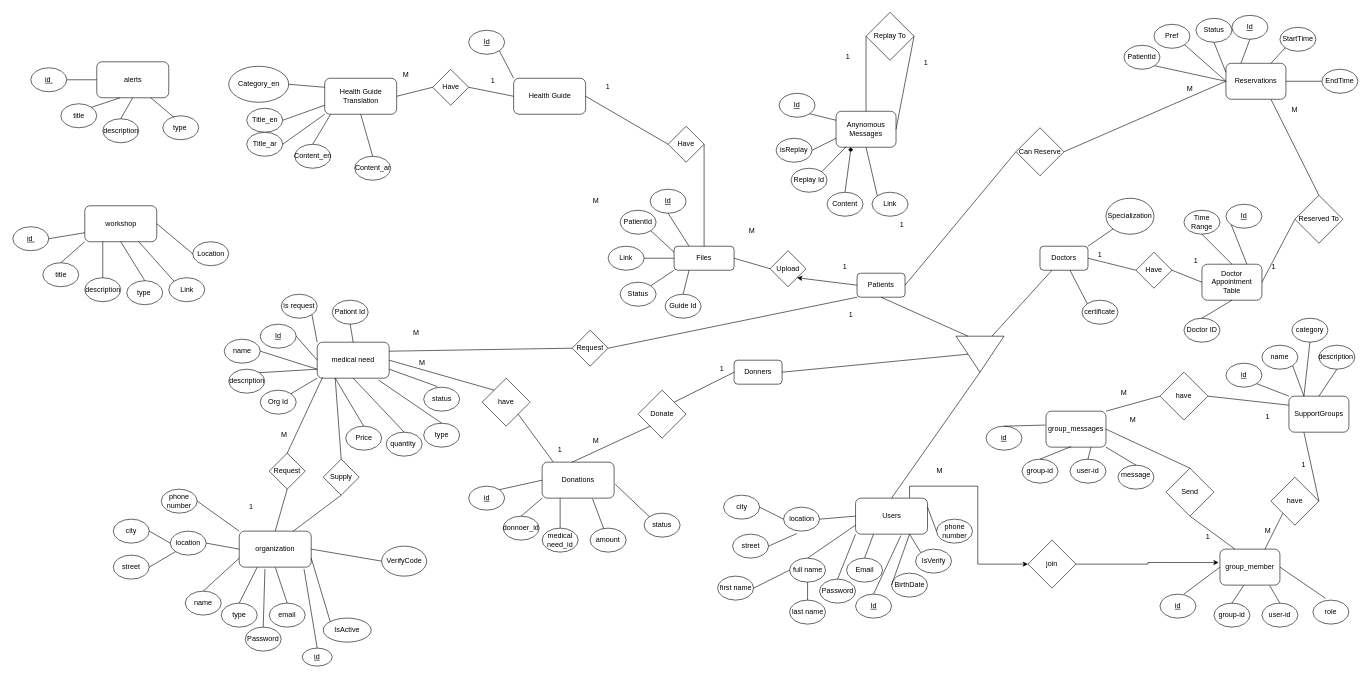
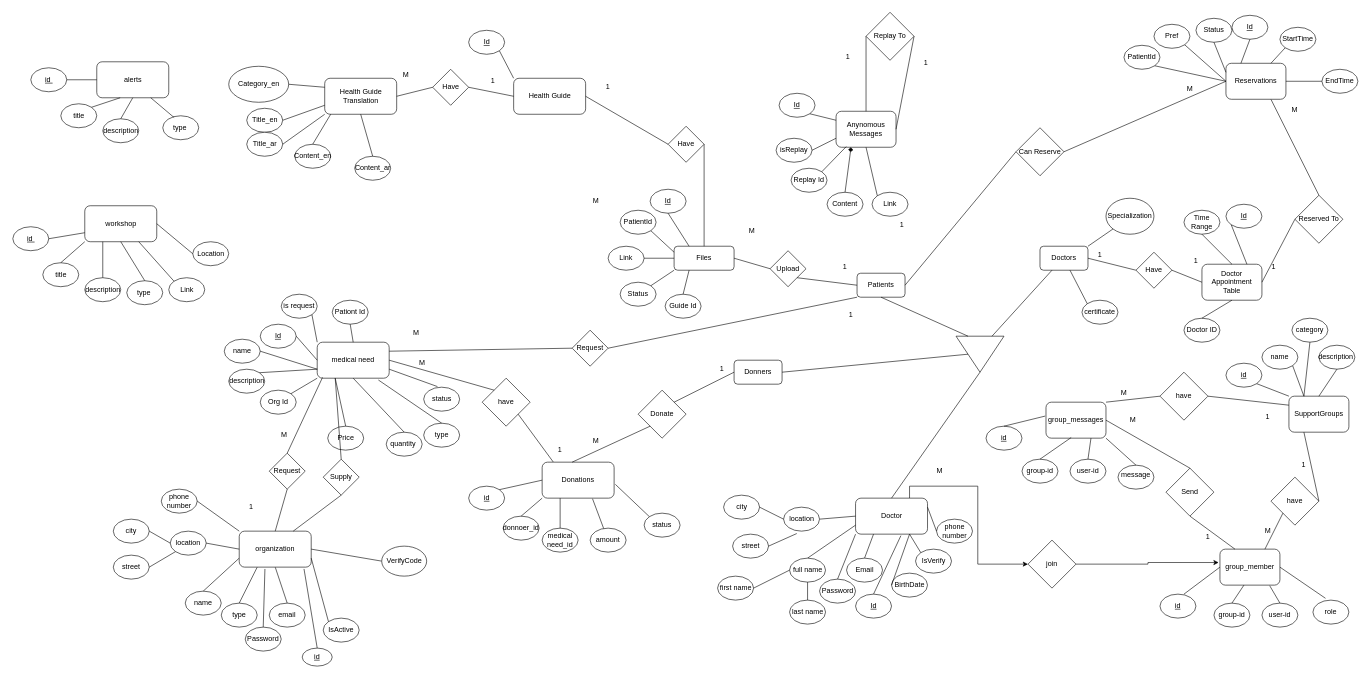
(802, 278) -> (800, 278)
(1076, 429) -> (1076, 420)
(364, 438) -> (346, 438)
(892, 516) -> (892, 516)
(347, 630) -> (341, 630)
